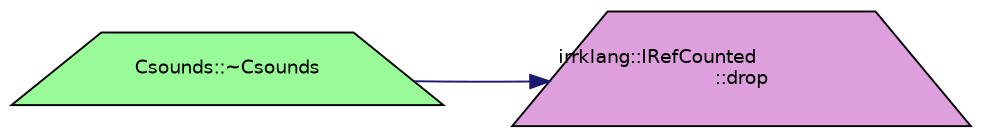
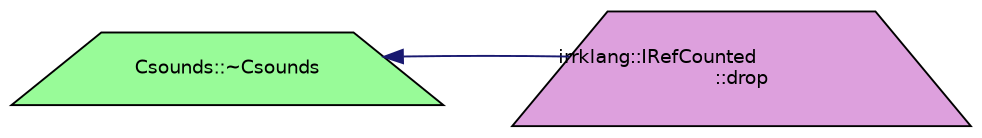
(472, 82) -> (486, 56)
